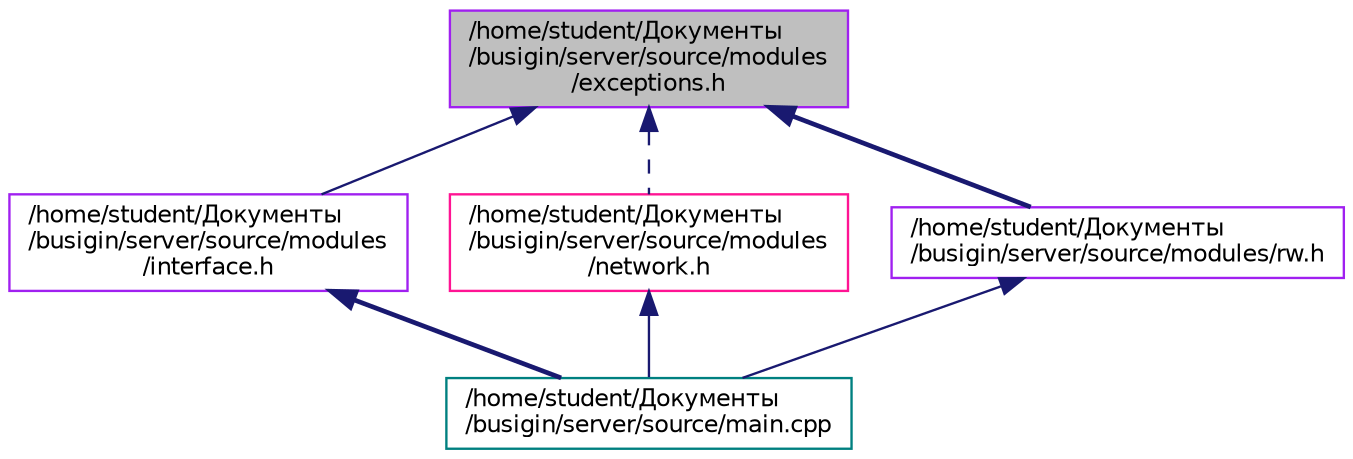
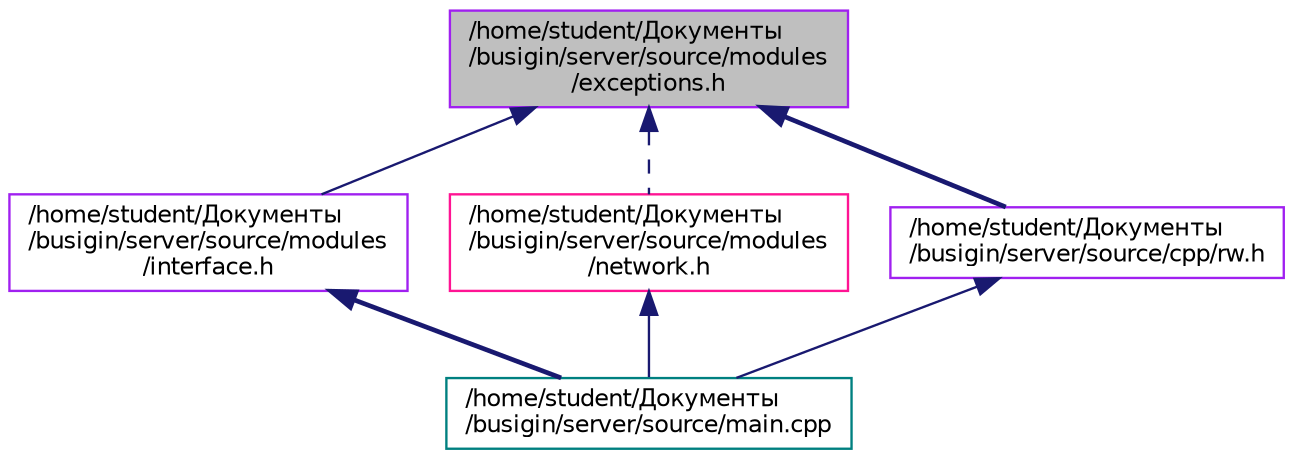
(1118, 243) -> (1087, 243)
